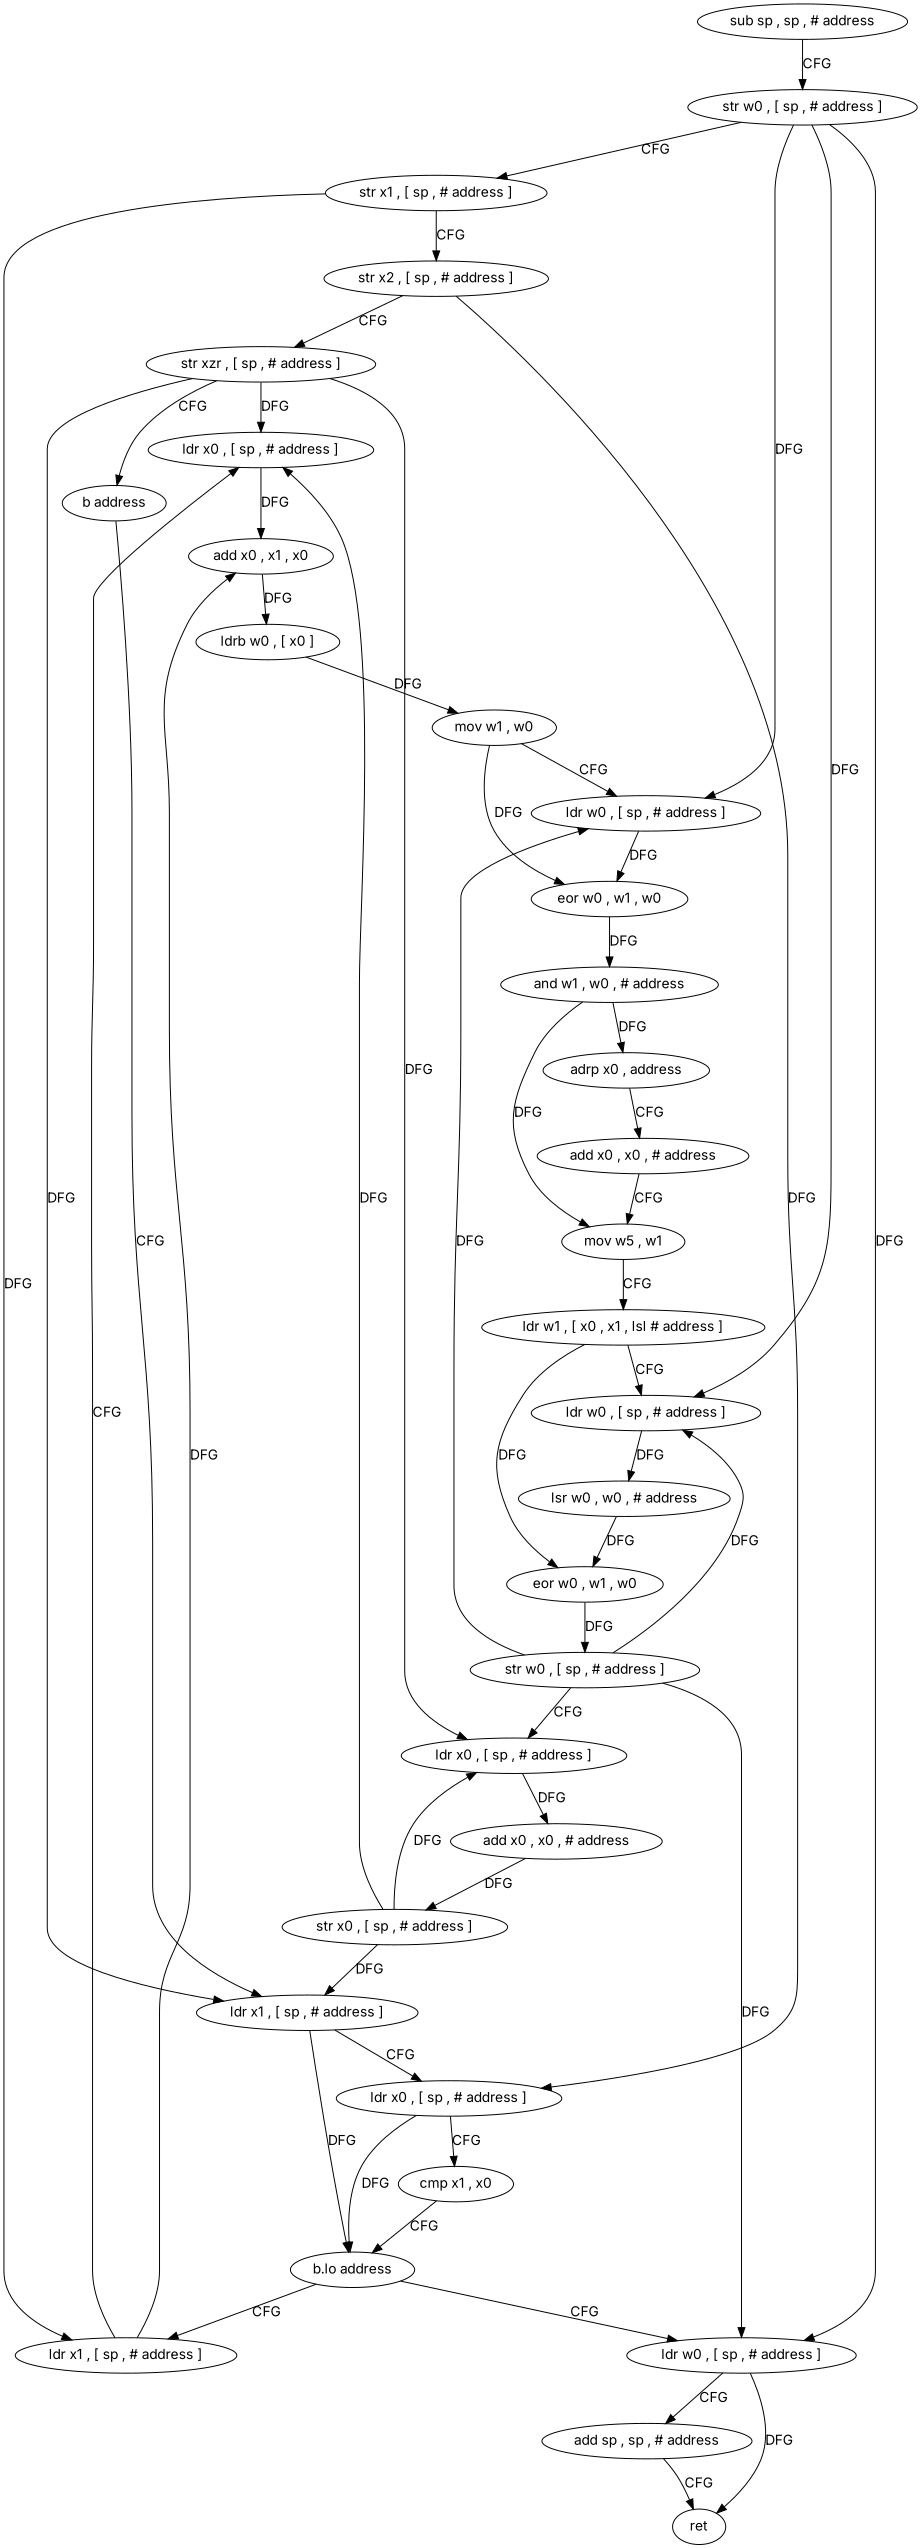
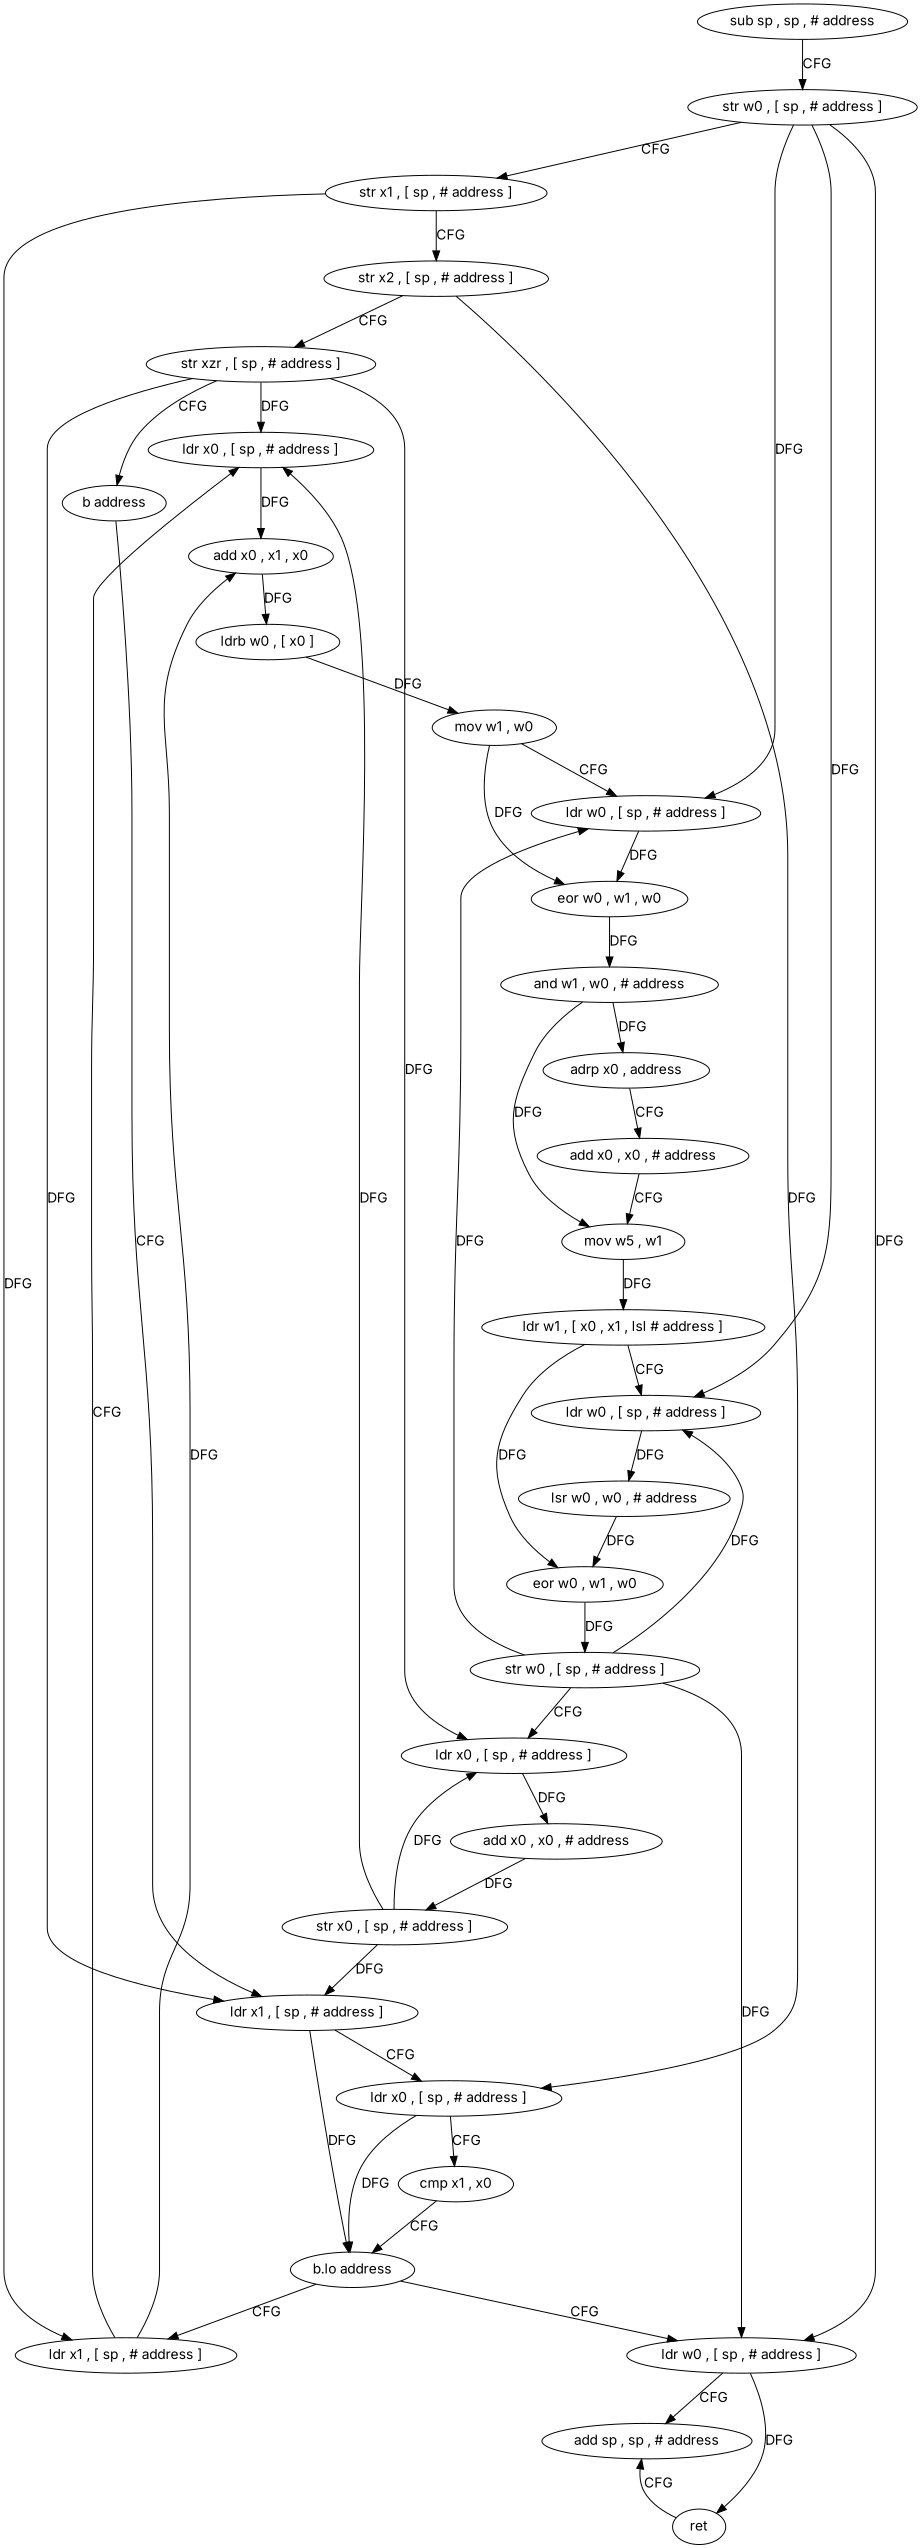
(638, 1285) -> (638, 1285)
(678, 2478) -> (650, 2499)
